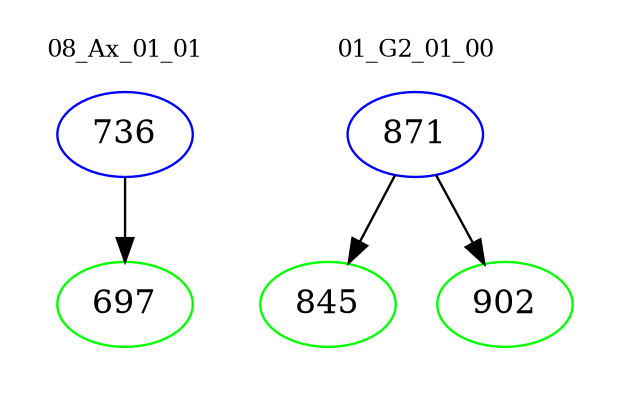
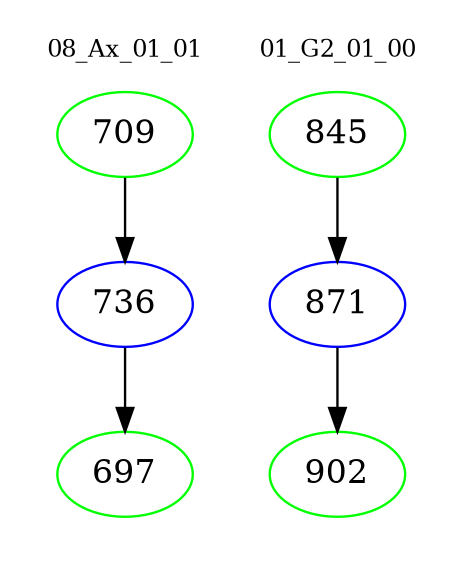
none -> (125, 135)
(378, 208) -> (337, 208)
